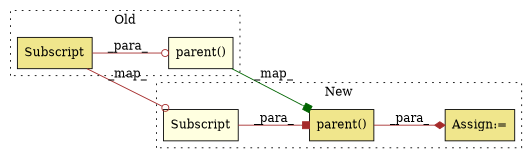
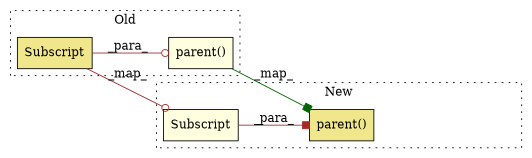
(480, 125) -> none
